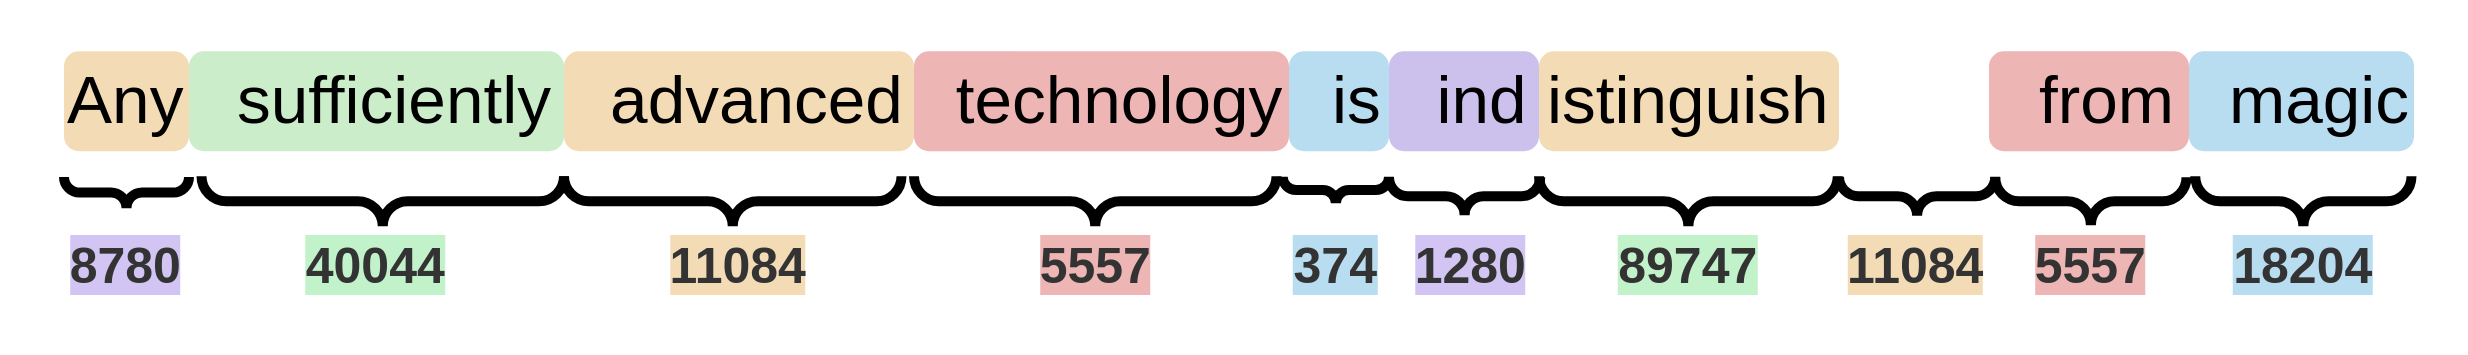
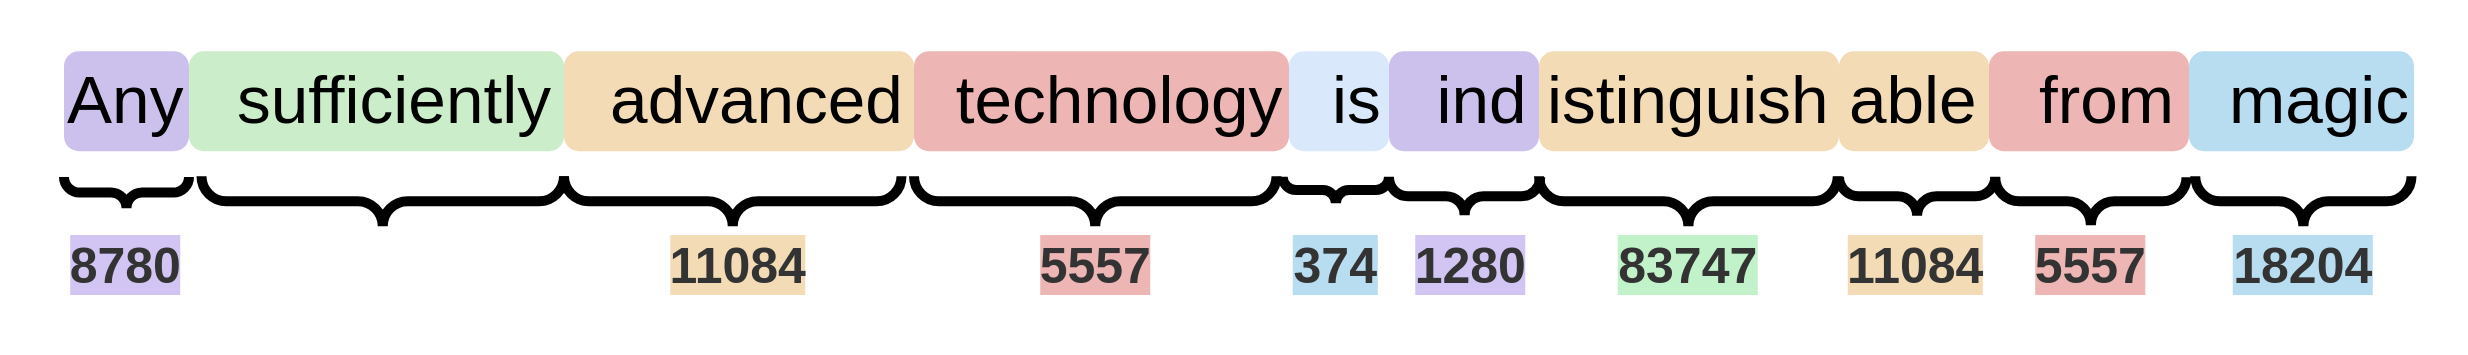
(126, 101) -> (126, 101)
(1339, 101) -> (1339, 101)
none -> (1914, 101)
(376, 264) -> none
(1689, 264) -> (1689, 264)
